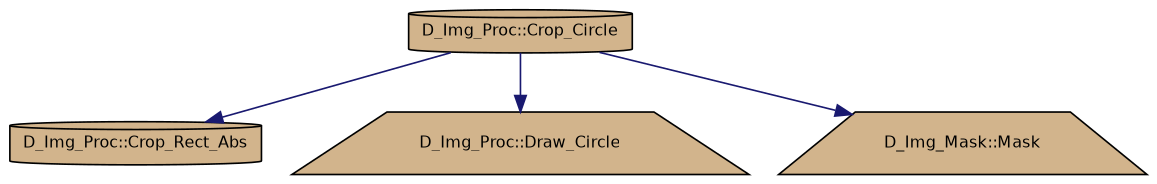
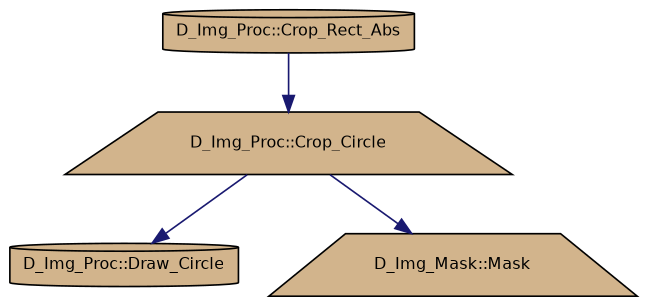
(520, 31) -> (289, 143)
(336, 85) -> (289, 74)
(520, 143) -> (124, 265)
